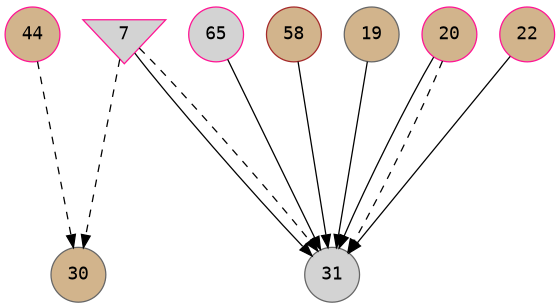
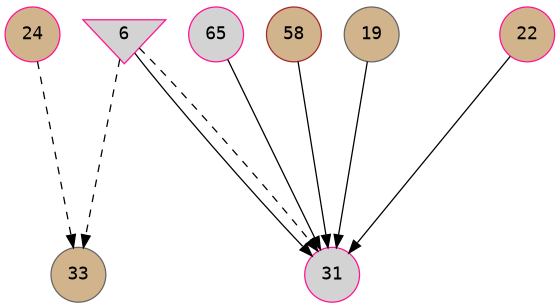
(33, 34) -> (33, 34)
(124, 34) -> (124, 34)
(449, 34) -> none
(78, 275) -> (78, 275)
(332, 275) -> (332, 275)
